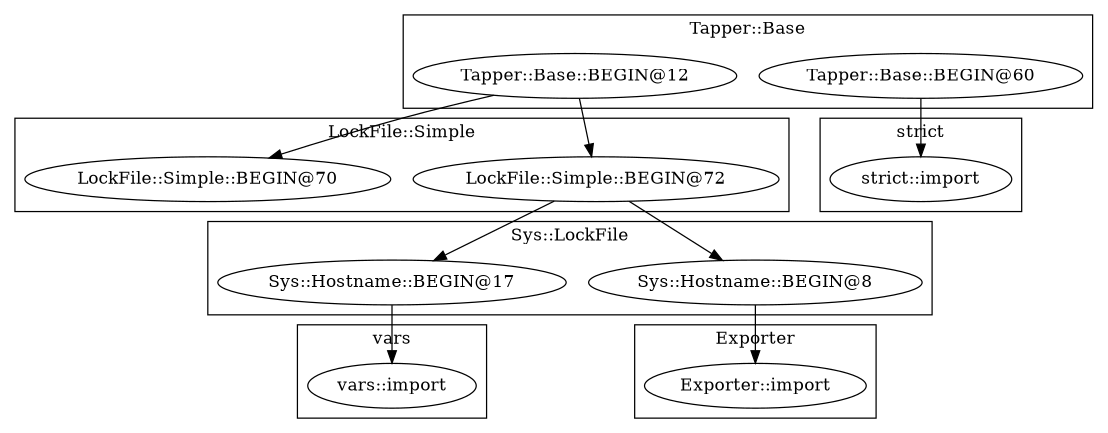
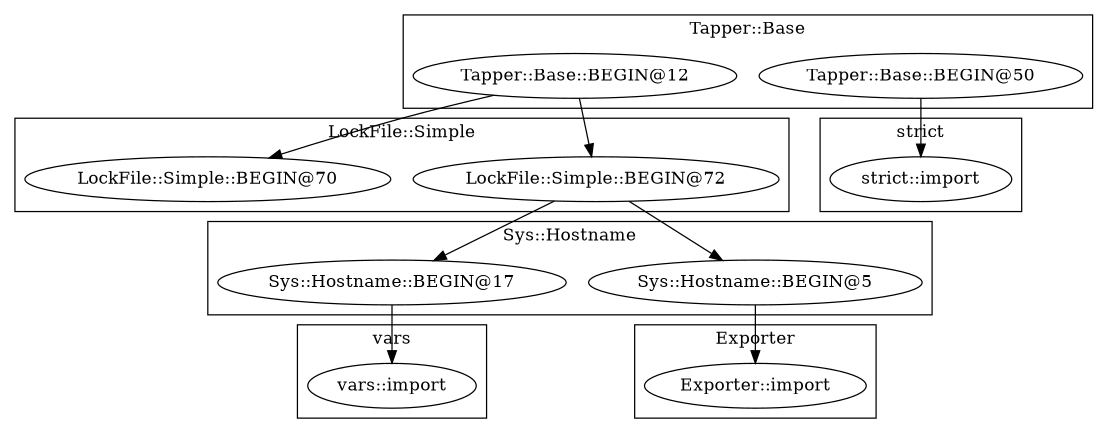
(921, 76) -> (921, 76)
(570, 236) -> (570, 236)
(755, 282) -> (755, 282)
